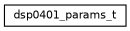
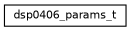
(65, 16) -> (65, 16)
